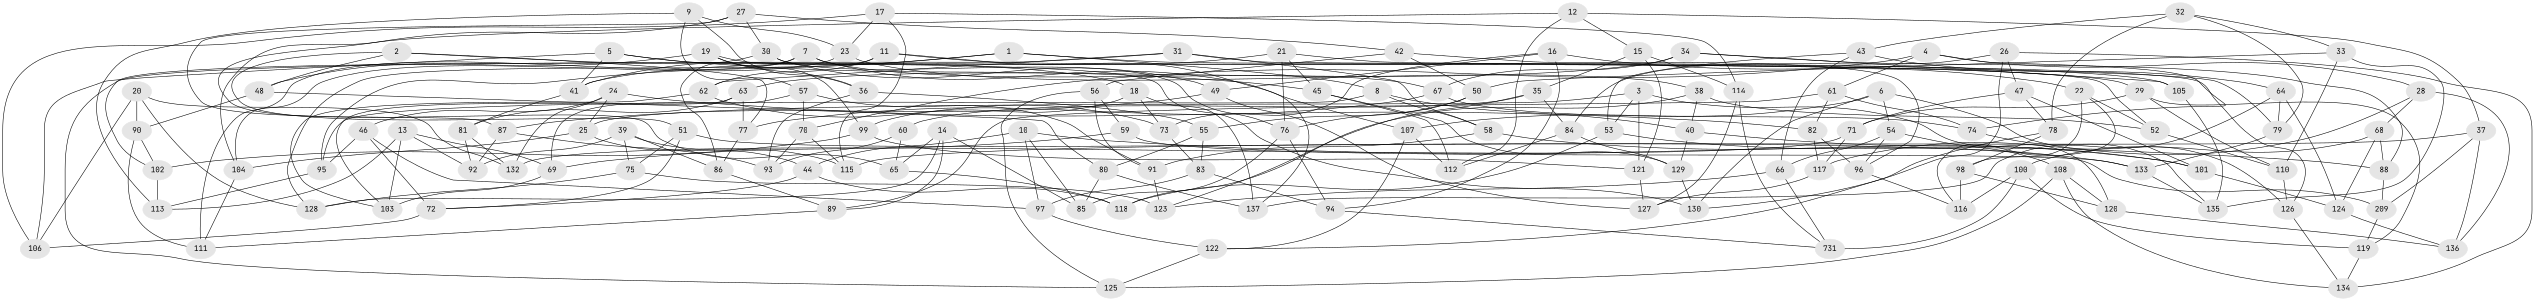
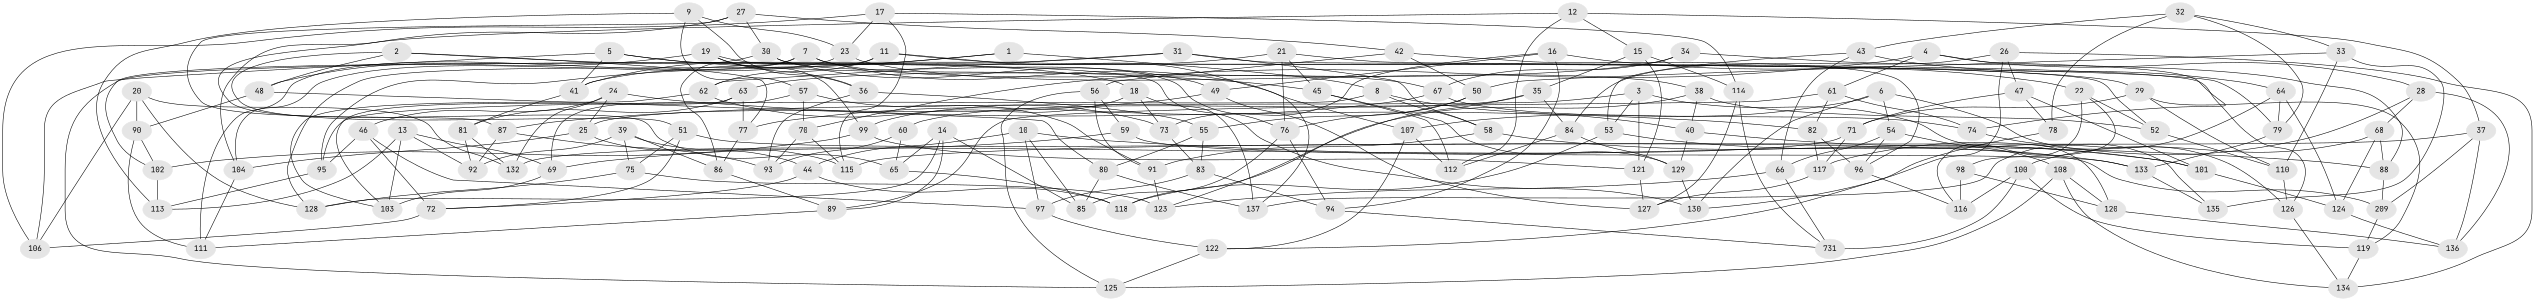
(2179, 91) -> none
(2007, 150) -> none
